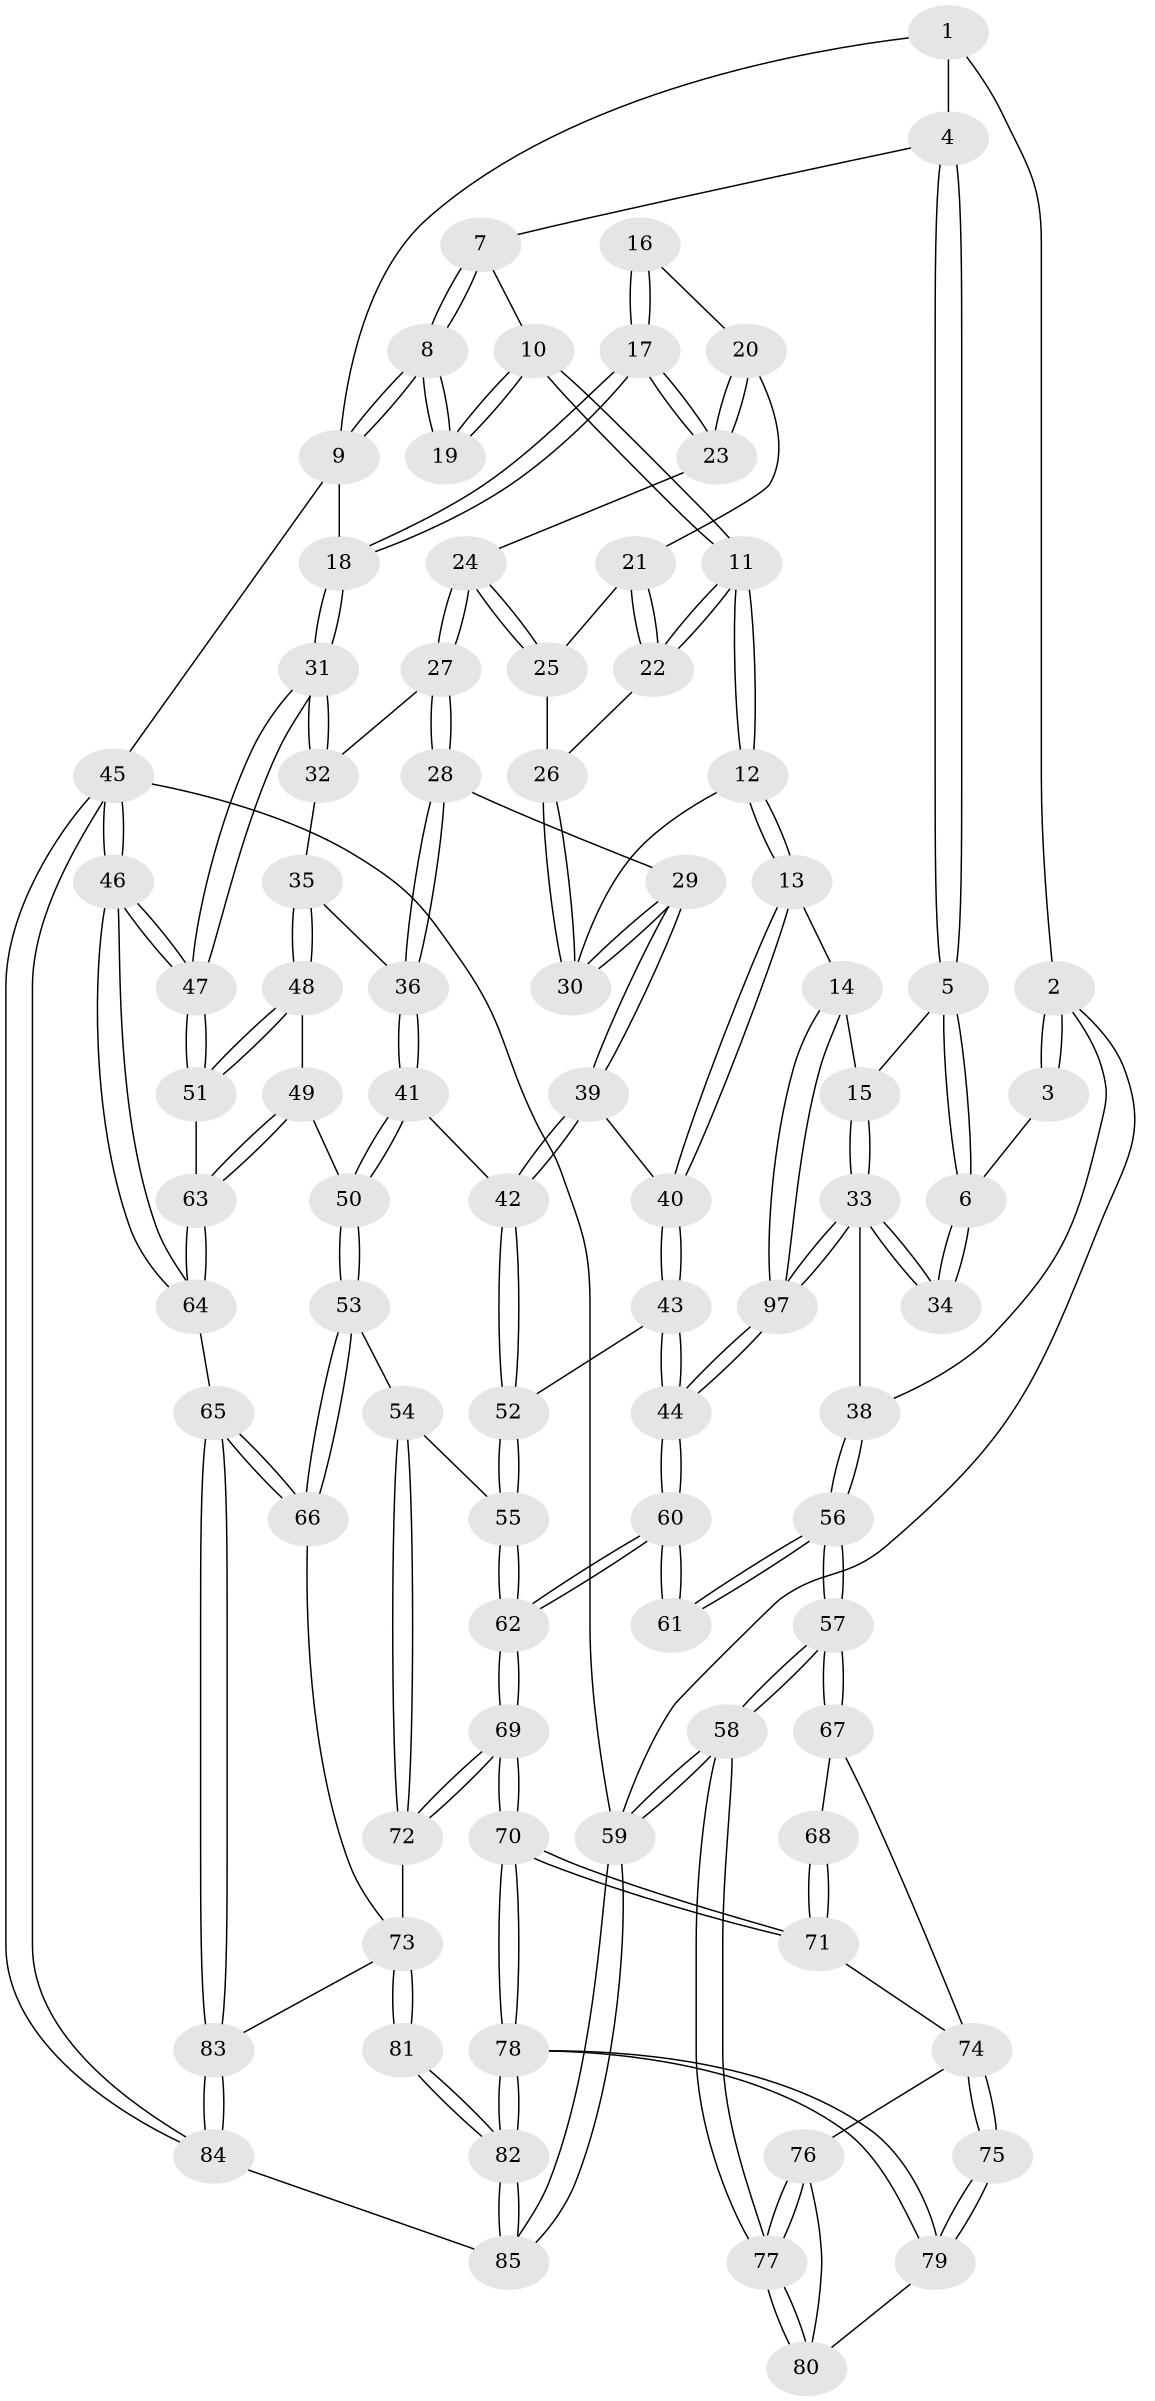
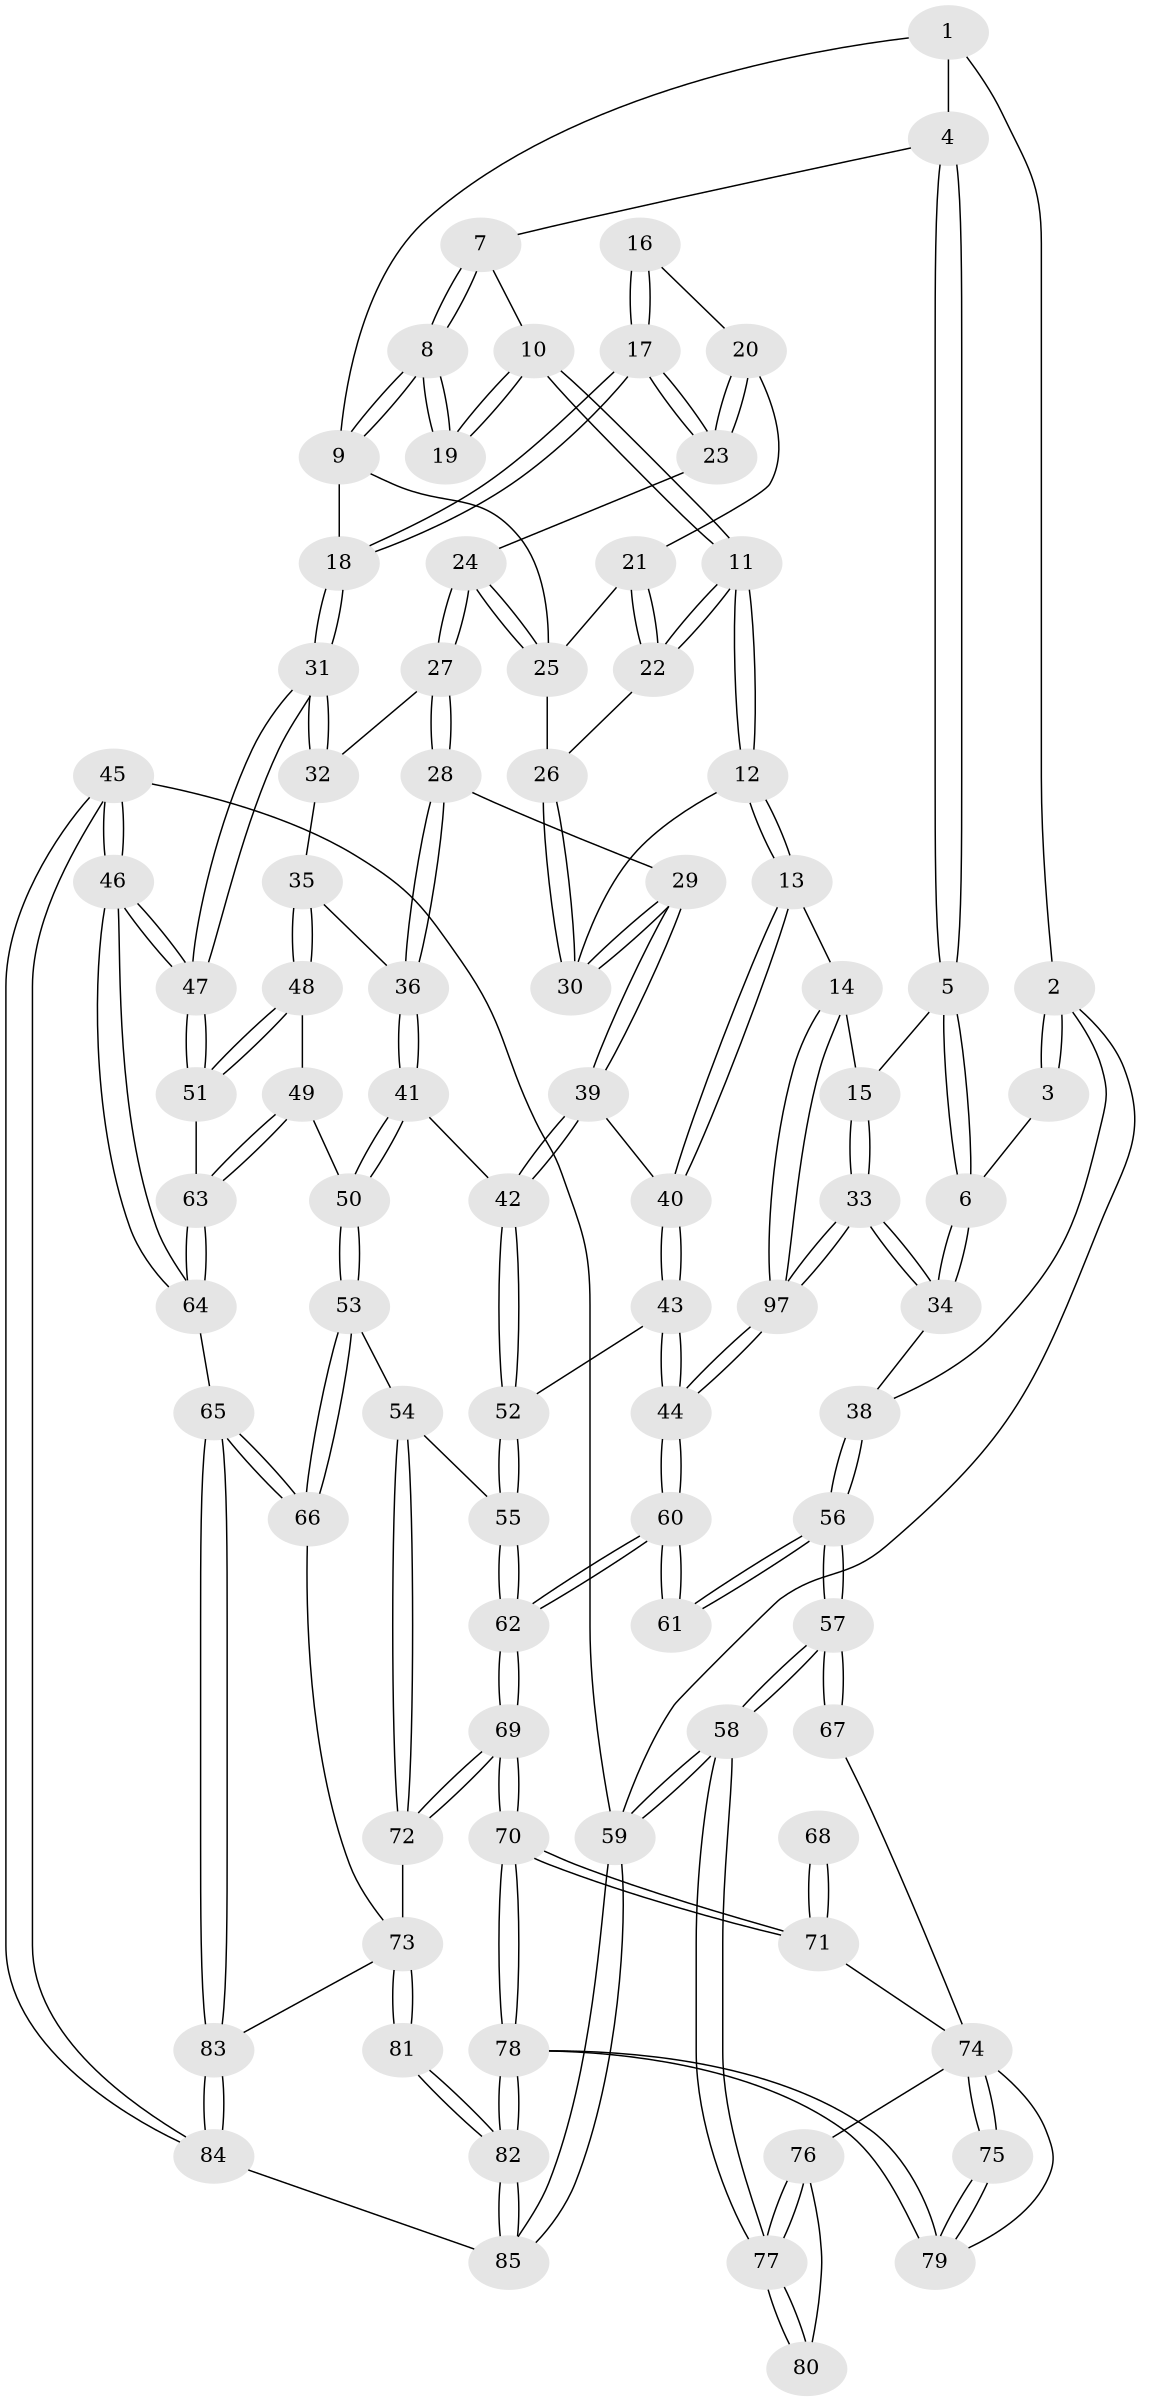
(226, 617) -> (500, 519)
(860, 1307) -> (900, 1360)
(826, 1785) -> none
(871, 2316) -> (1051, 2169)
